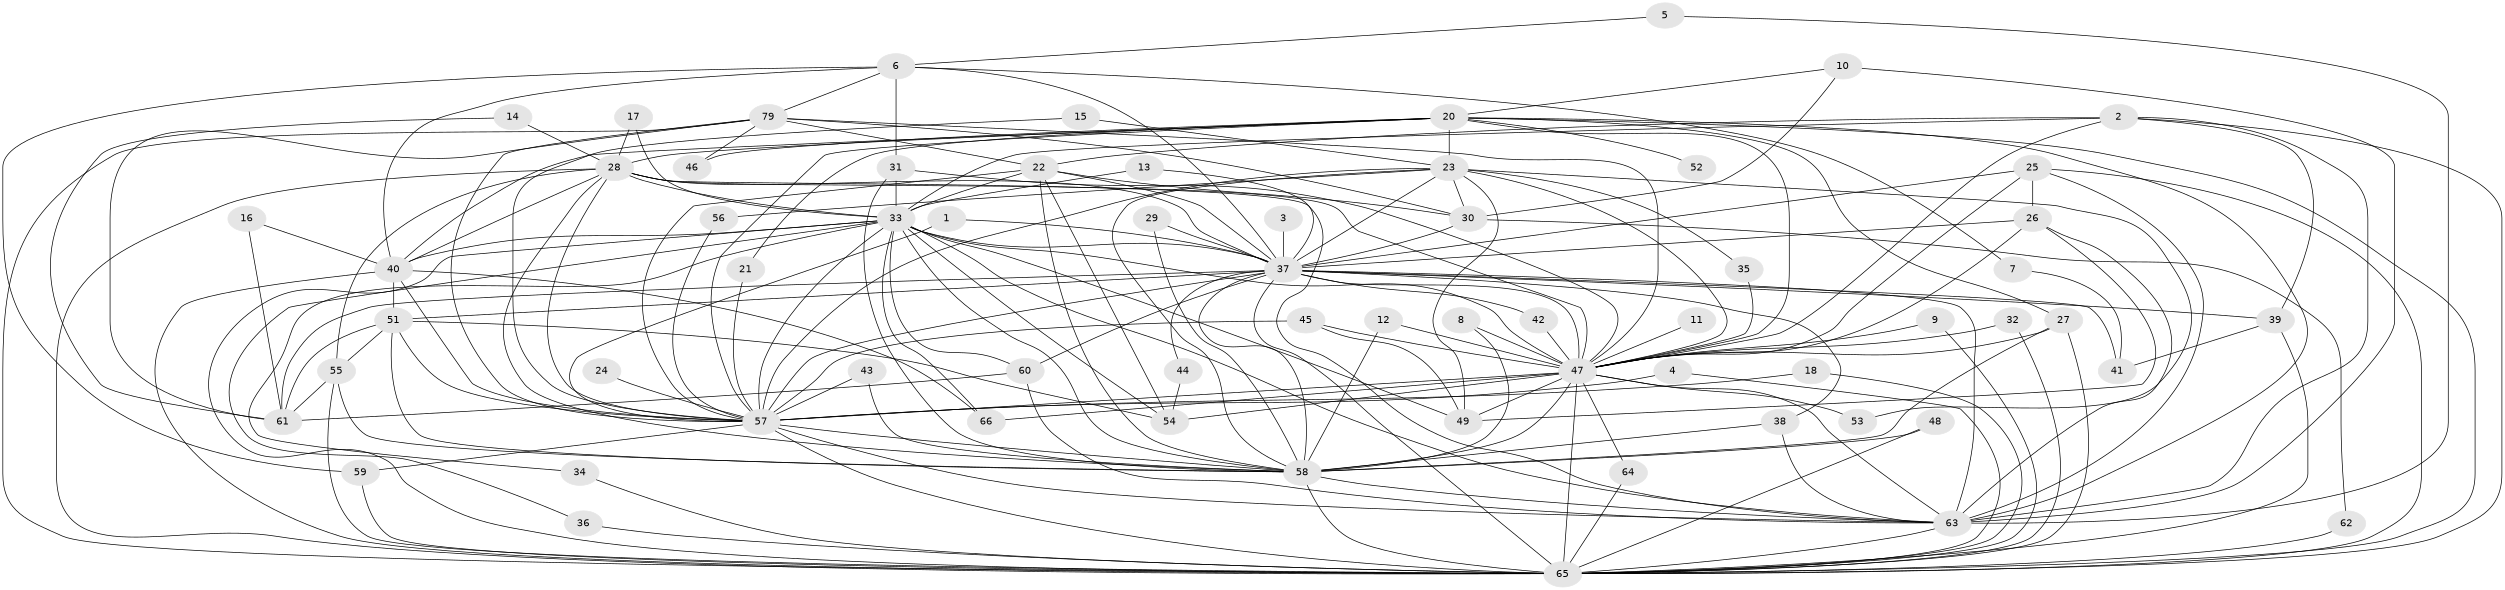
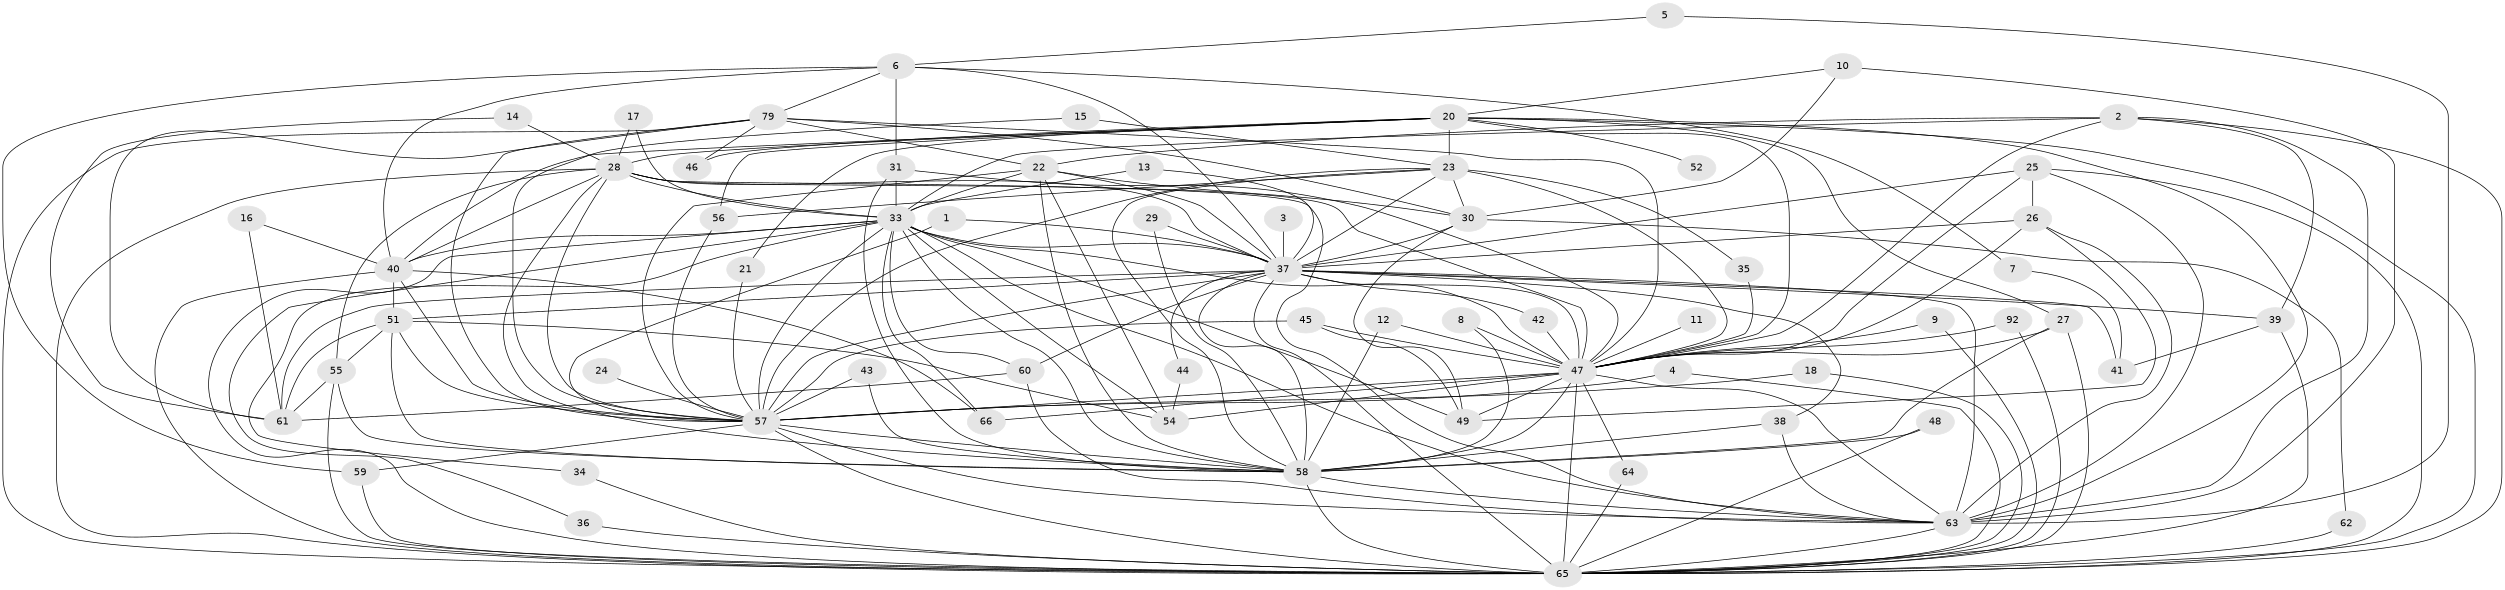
(881, 148) -> (1059, 135)
(1439, 301) -> (1354, 323)
(2013, 320) -> (2013, 320)
(1858, 422) -> none
